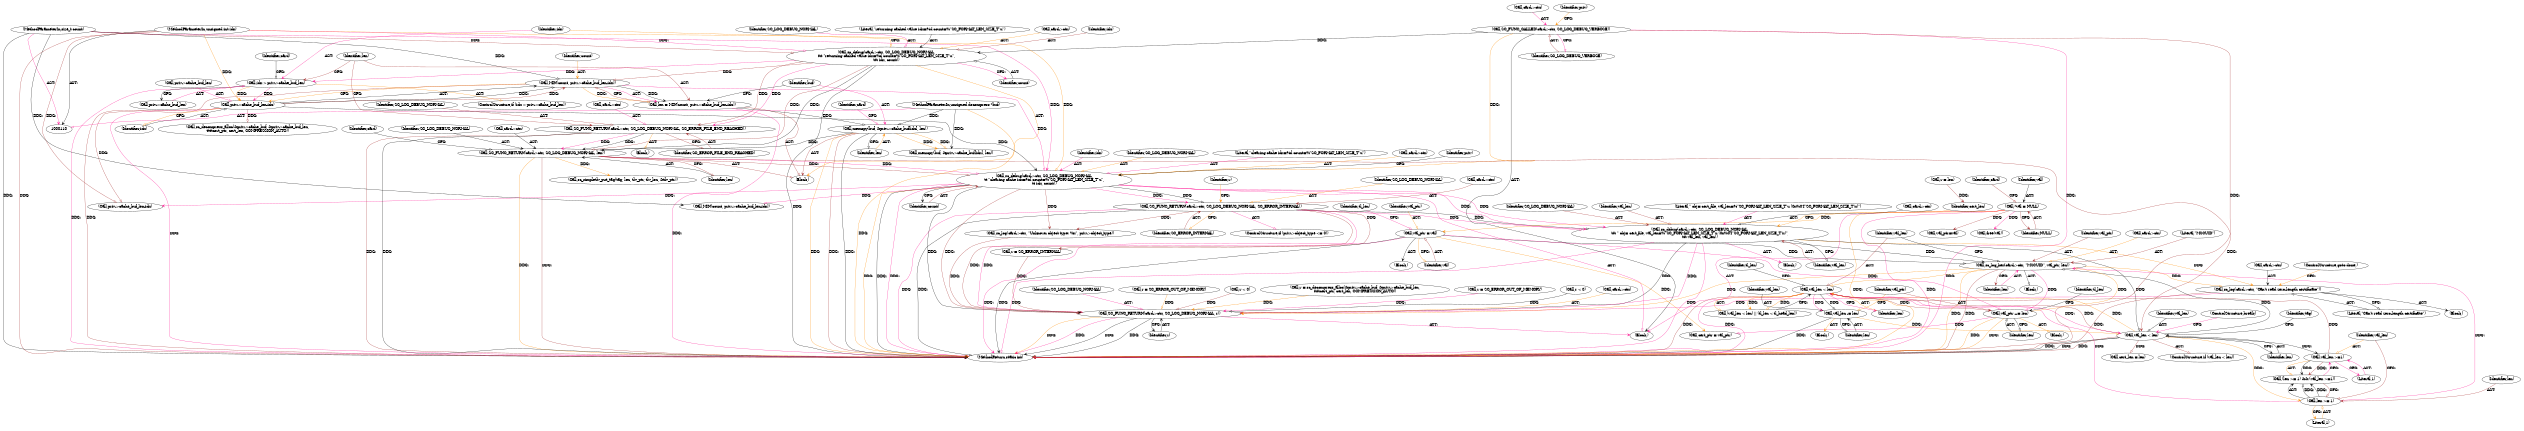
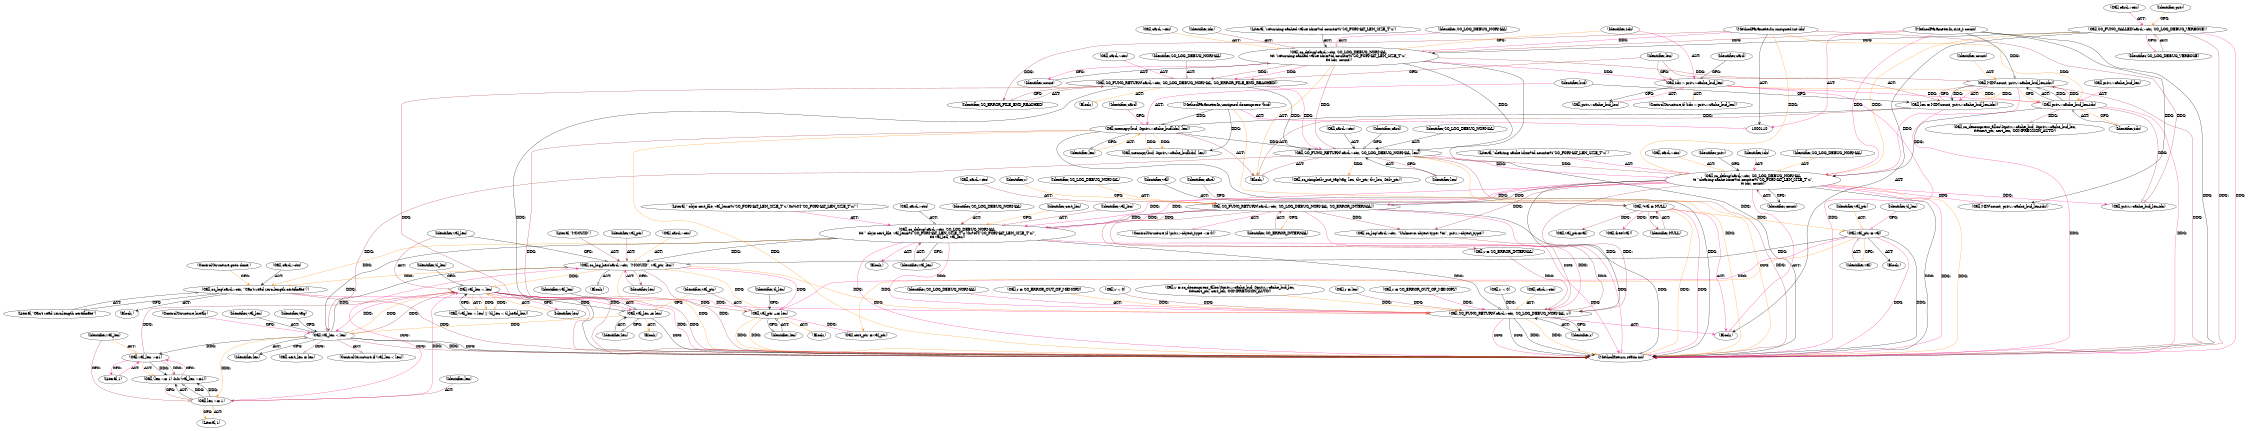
(1954, 192) -> (1408, 304)
(144, 351) -> (1356, 43)
